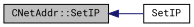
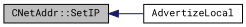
(167, 14) -> (193, 14)
